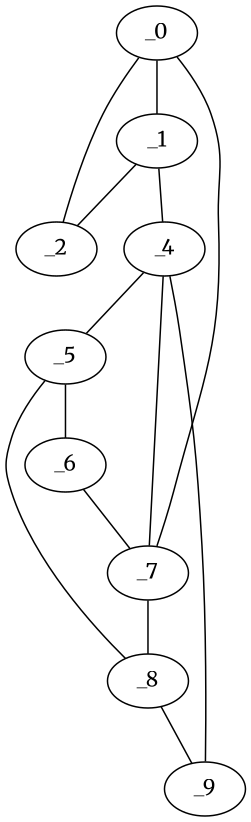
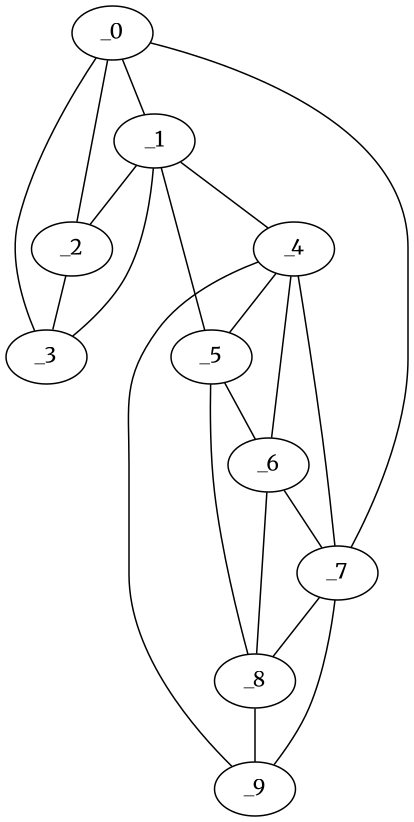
none -> (183, 249)
none -> (46, 357)
none -> (281, 357)
none -> (262, 573)
none -> (317, 687)
